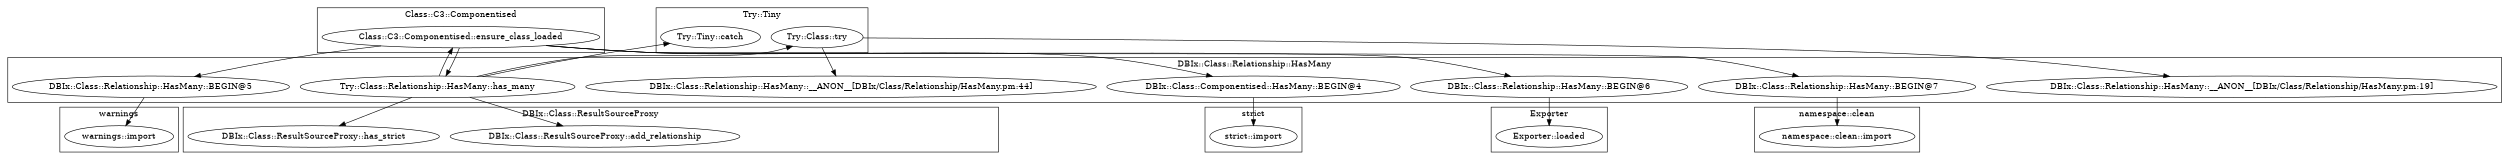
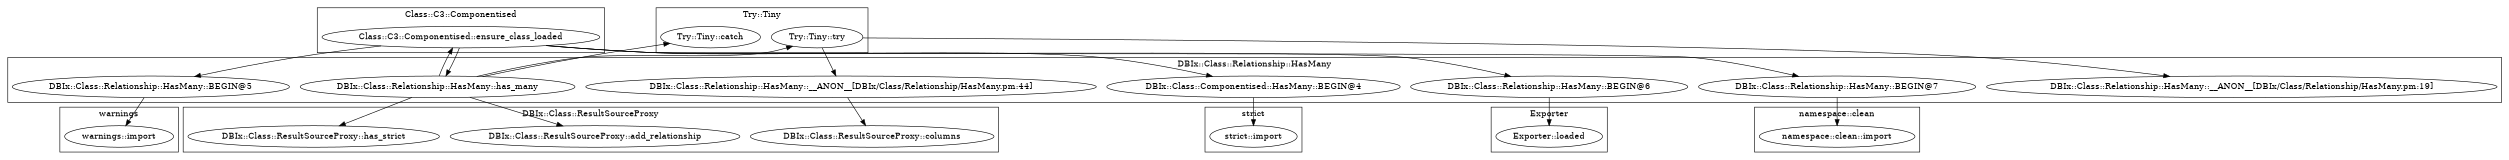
(817, 37) -> (817, 37)
(438, 87) -> (438, 87)
none -> (872, 136)
